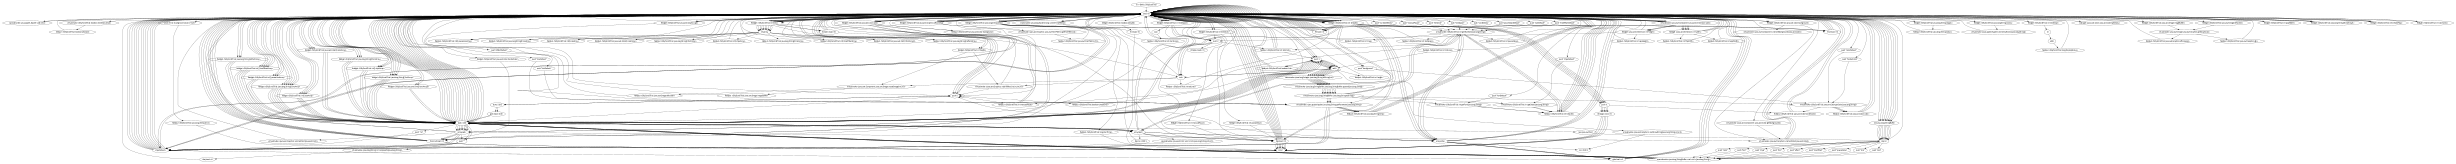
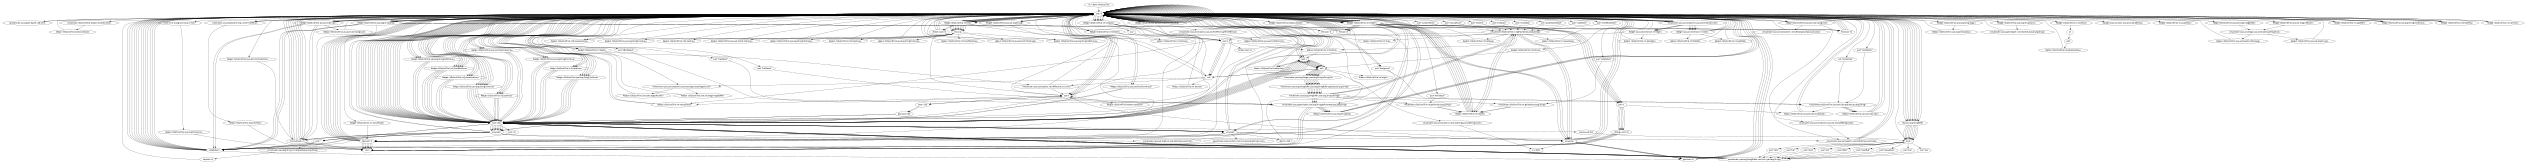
(1264, 133) -> none
